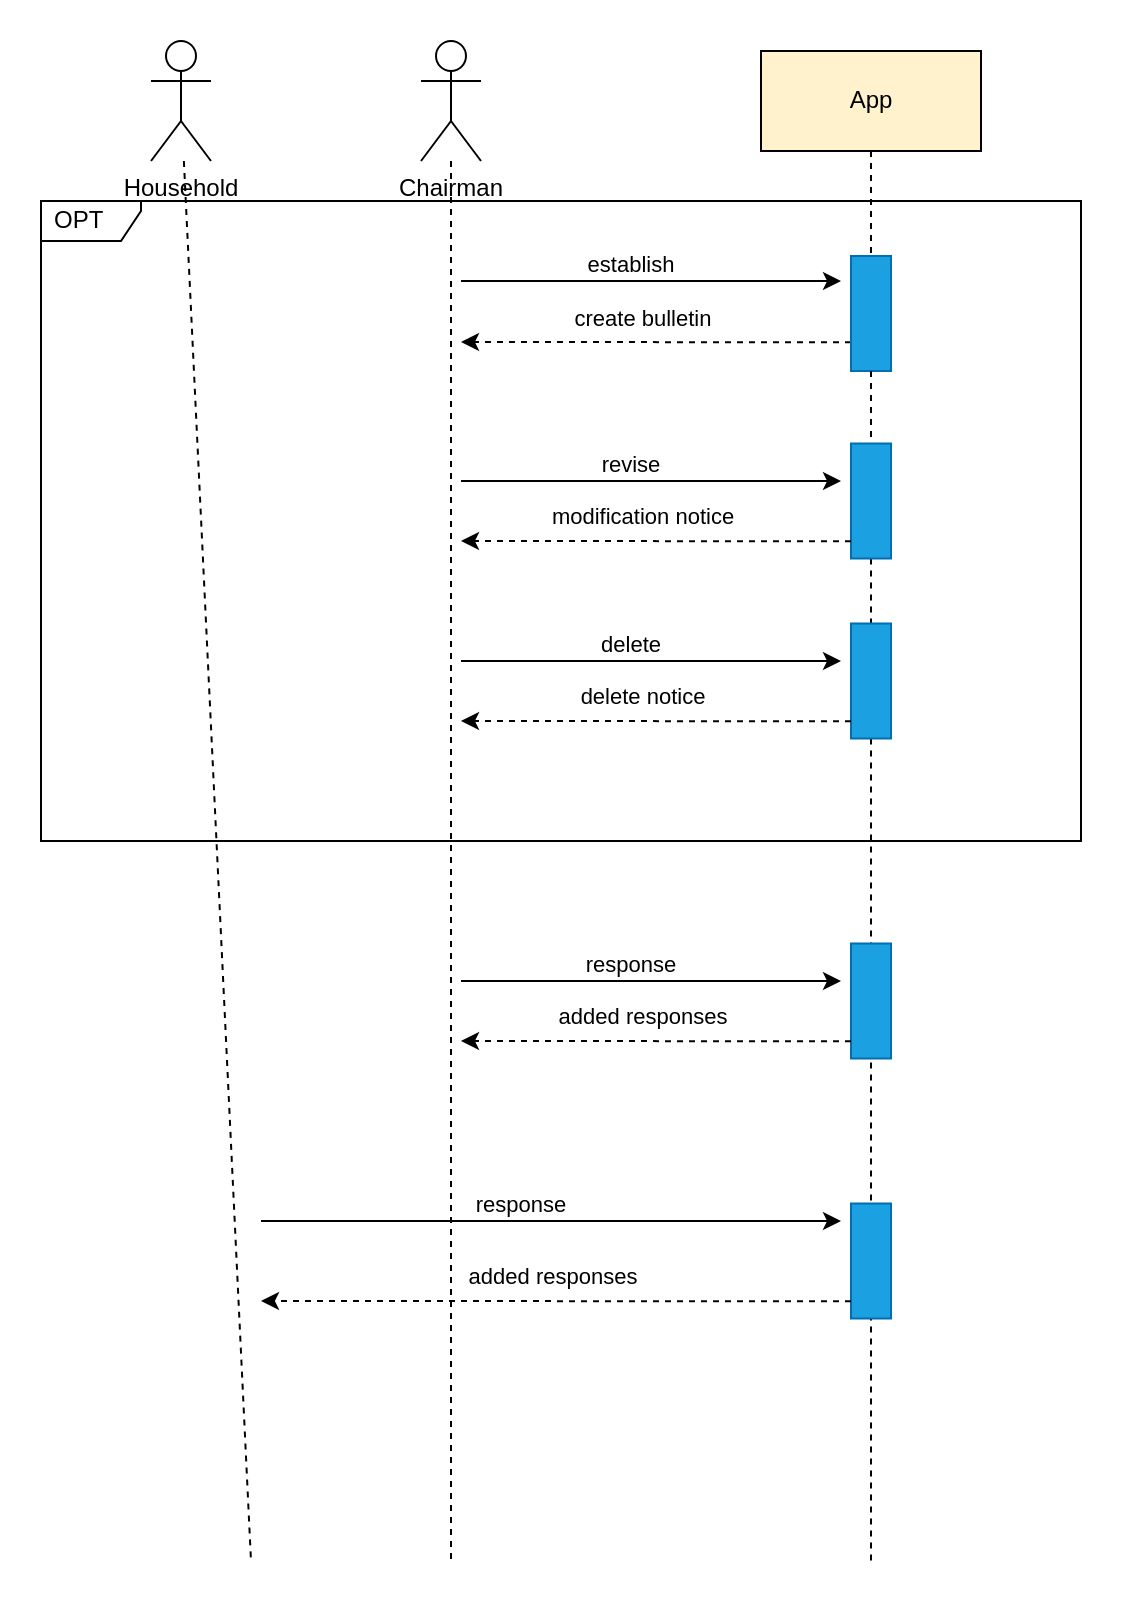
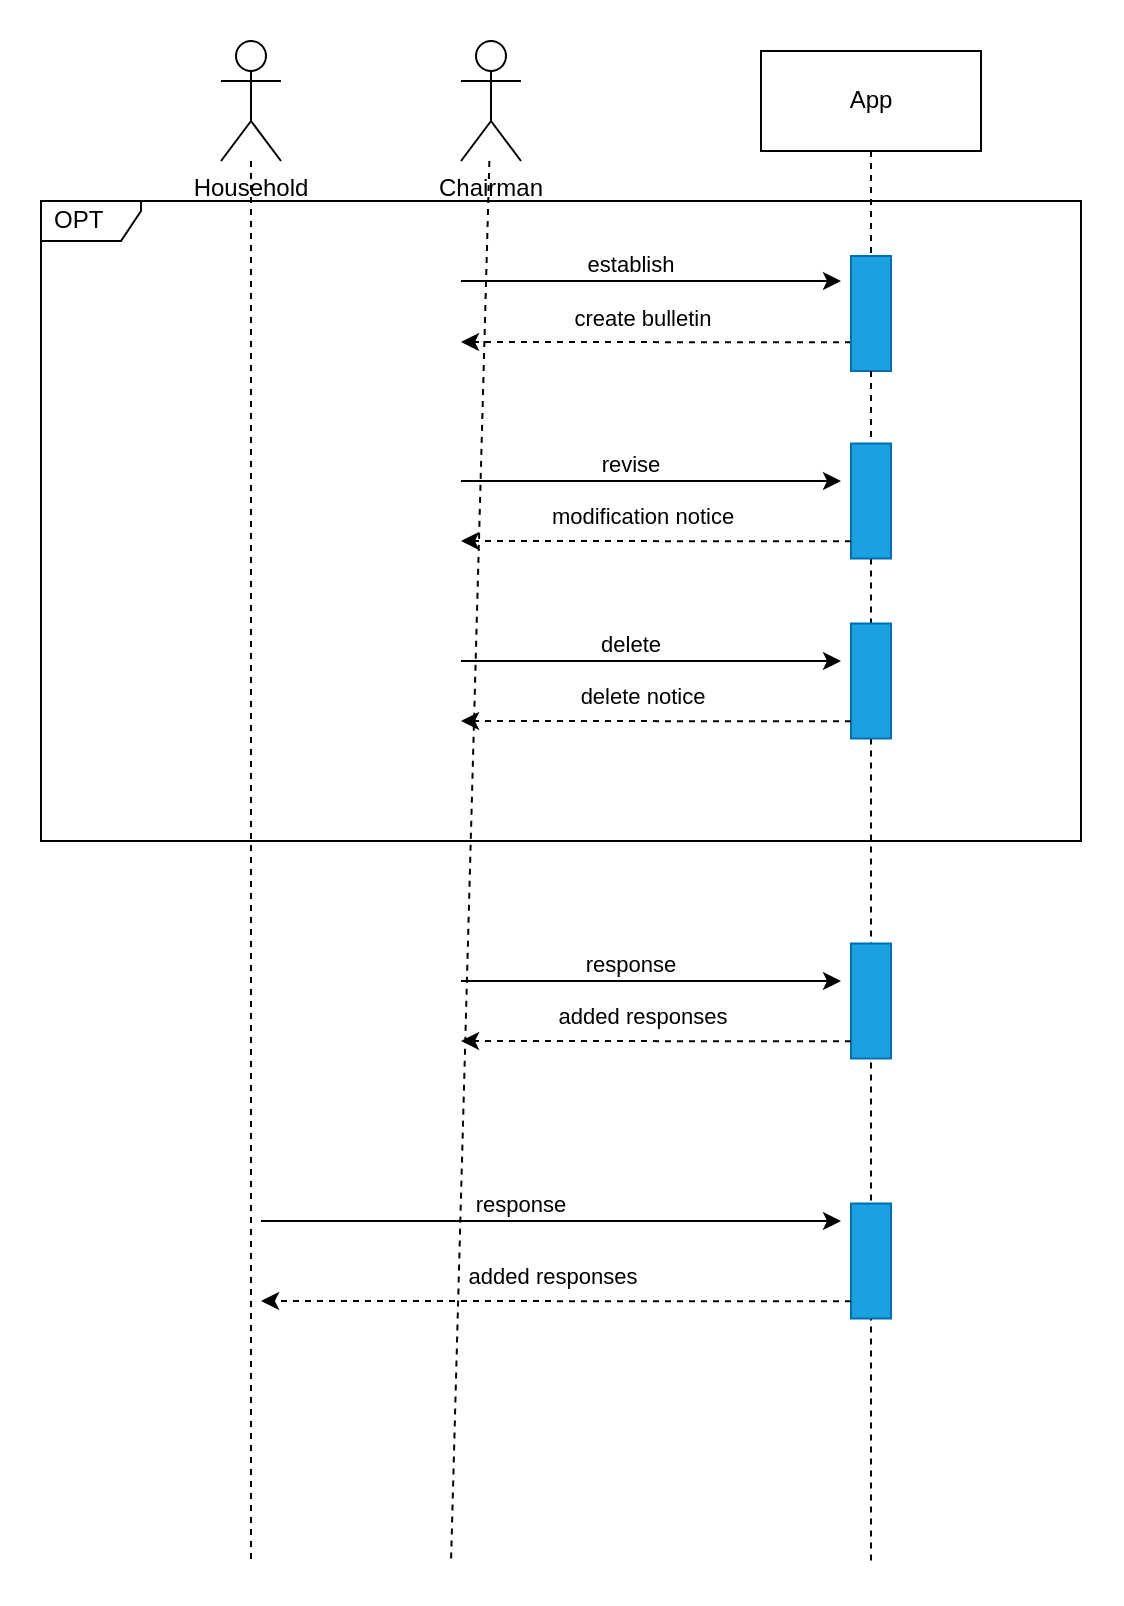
(181, 101) -> (251, 101)
(451, 101) -> (491, 101)
(871, 101) -> (871, 101)
